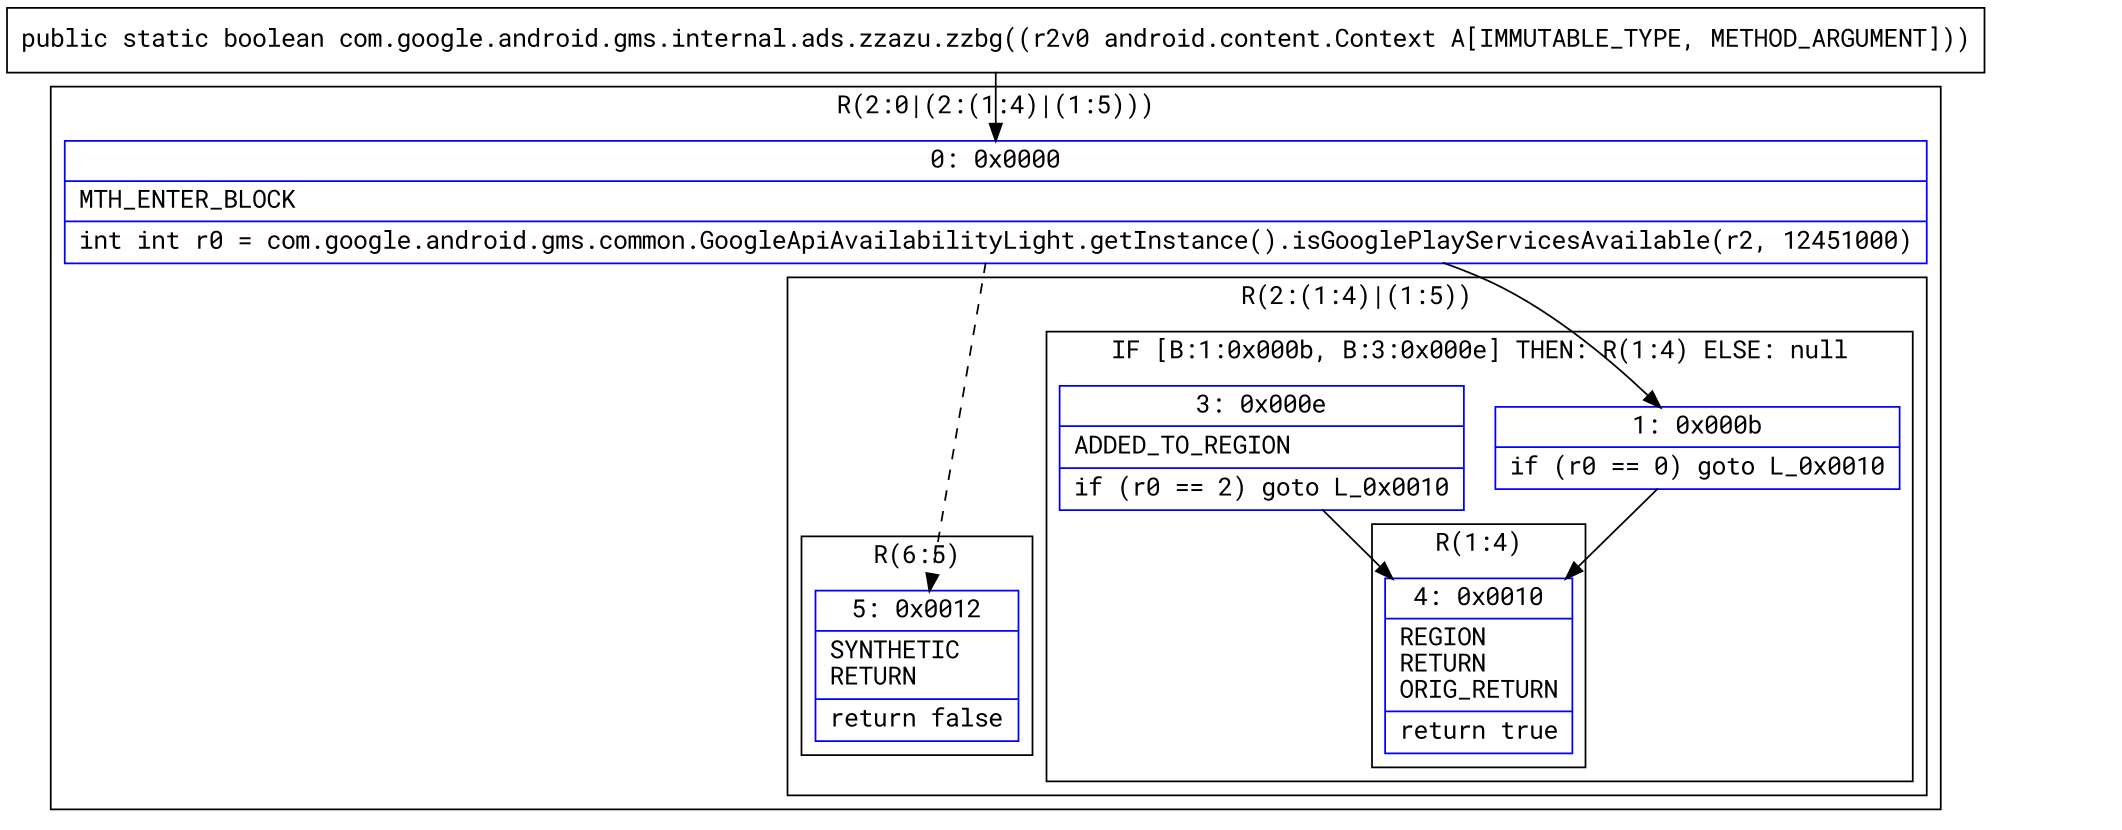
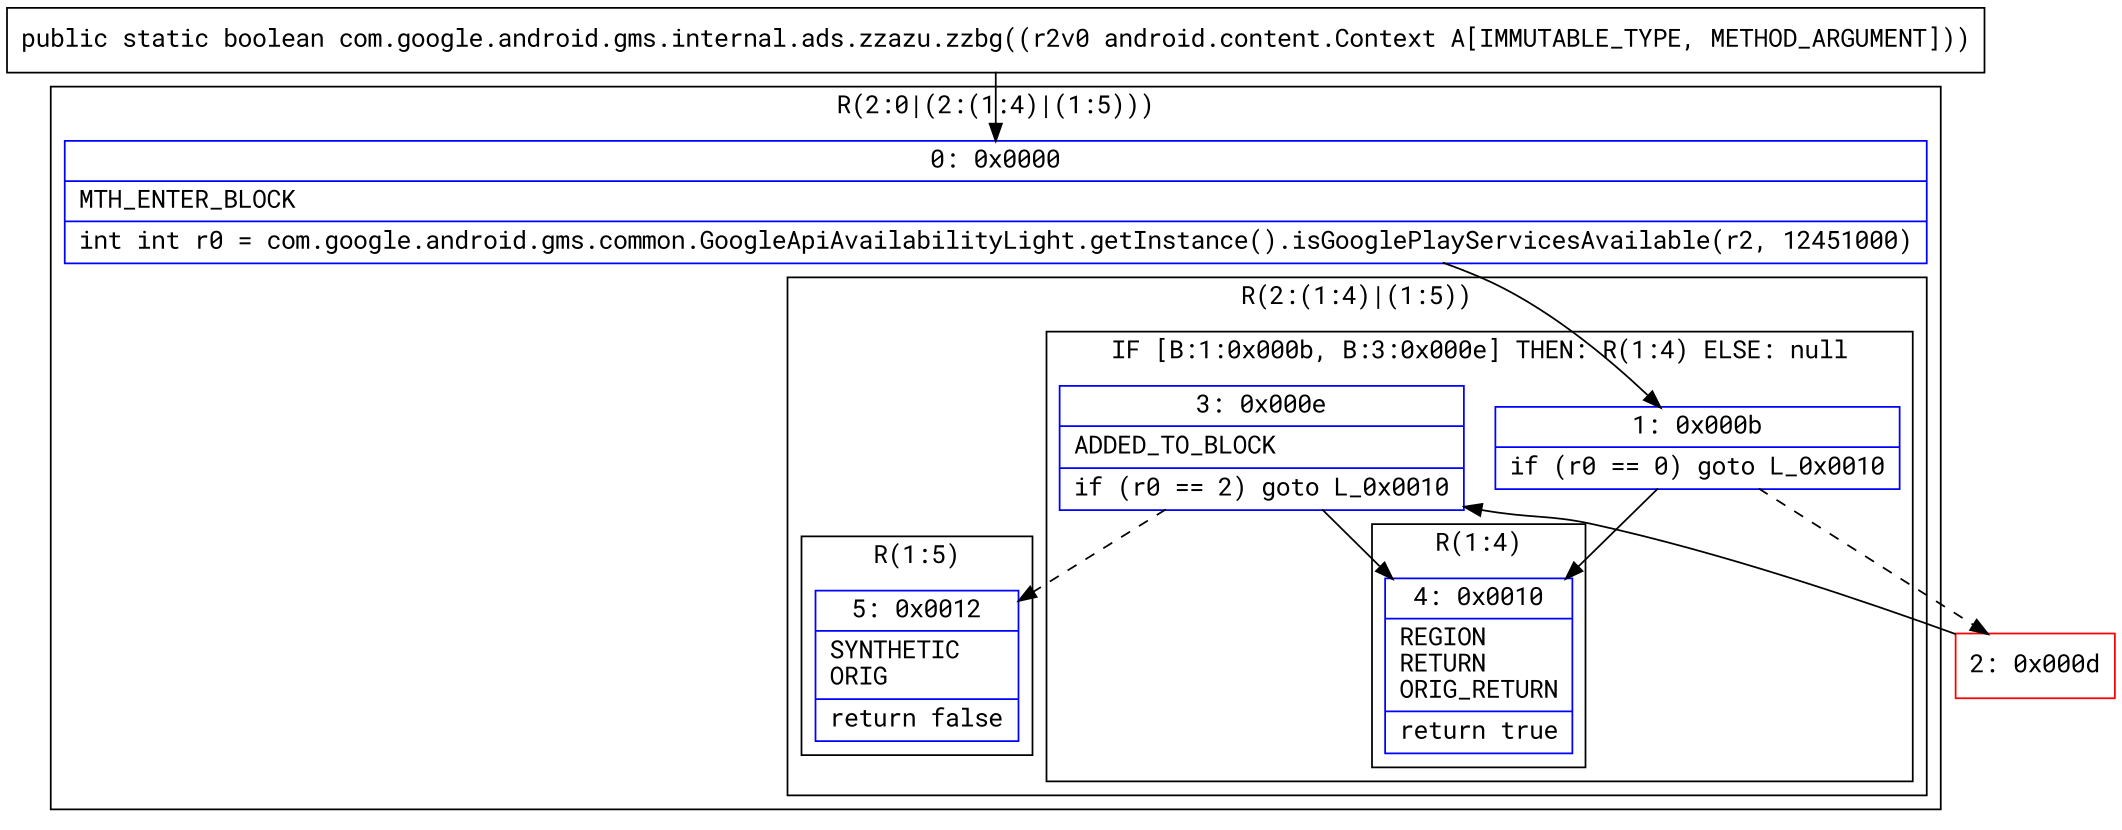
(959, 418) -> (1100, 551)
(1182, 446) -> (1175, 446)
(917, 556) -> (917, 556)
none -> (2035, 666)
(873, 677) -> (859, 677)
